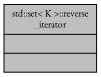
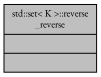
(50, 24) -> (50, 24)
